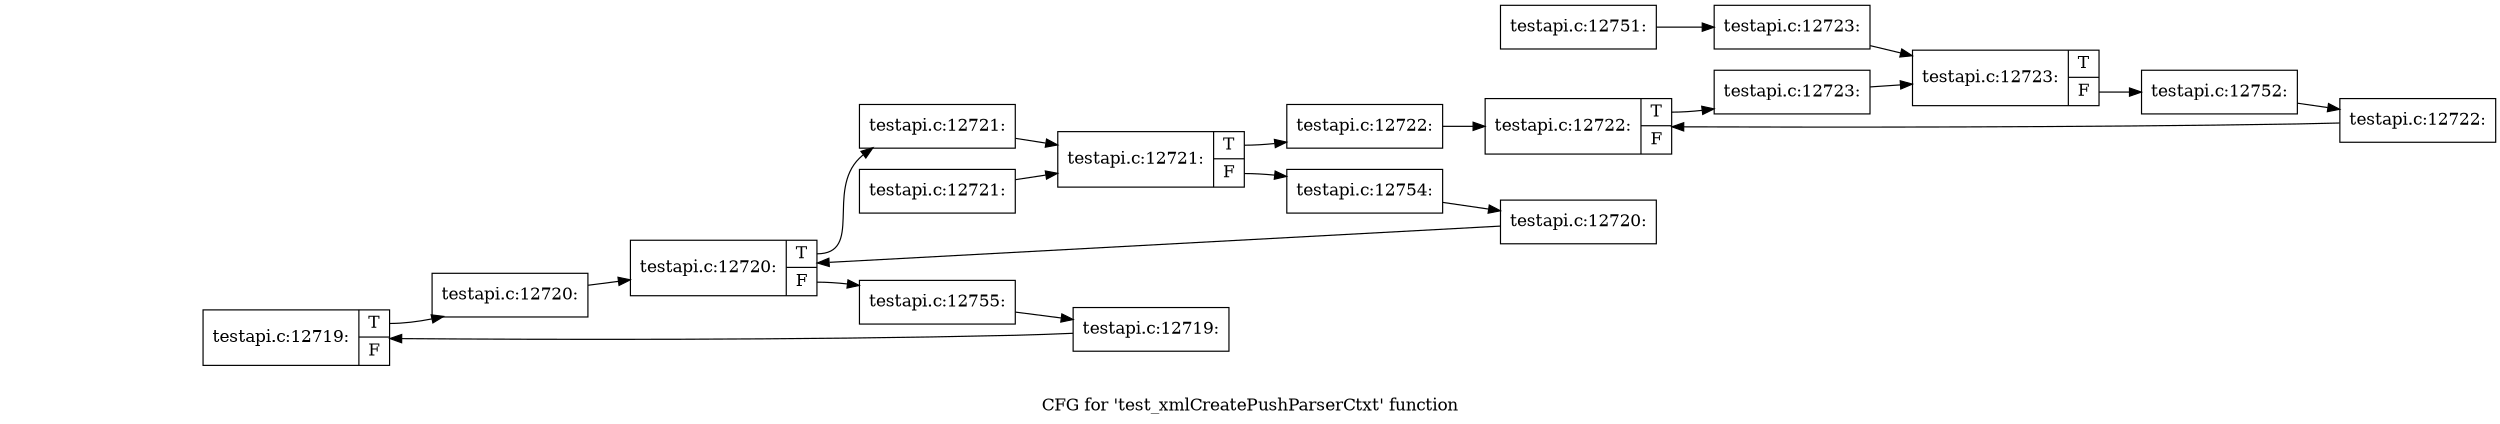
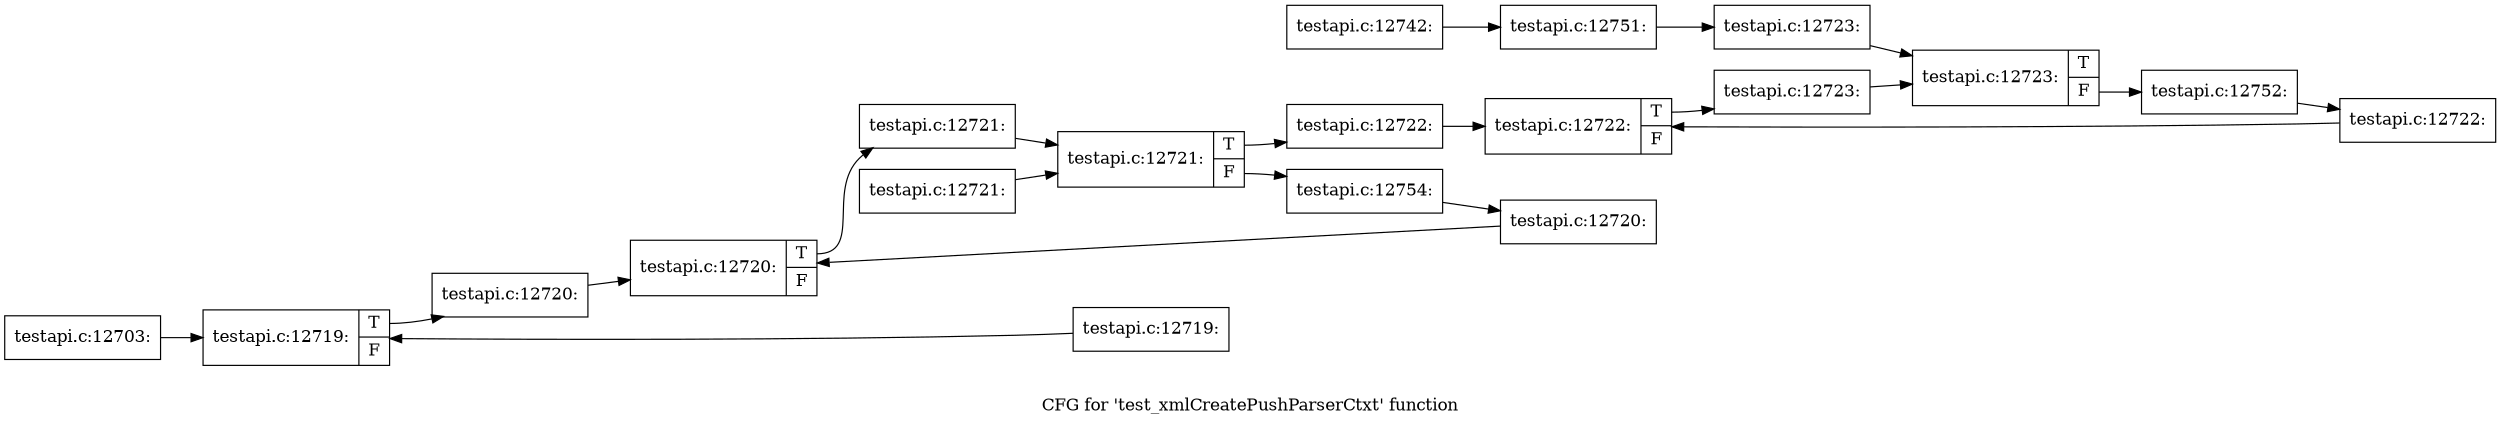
none -> (1365, 27)
(937, 302) -> none
none -> (83, 338)
